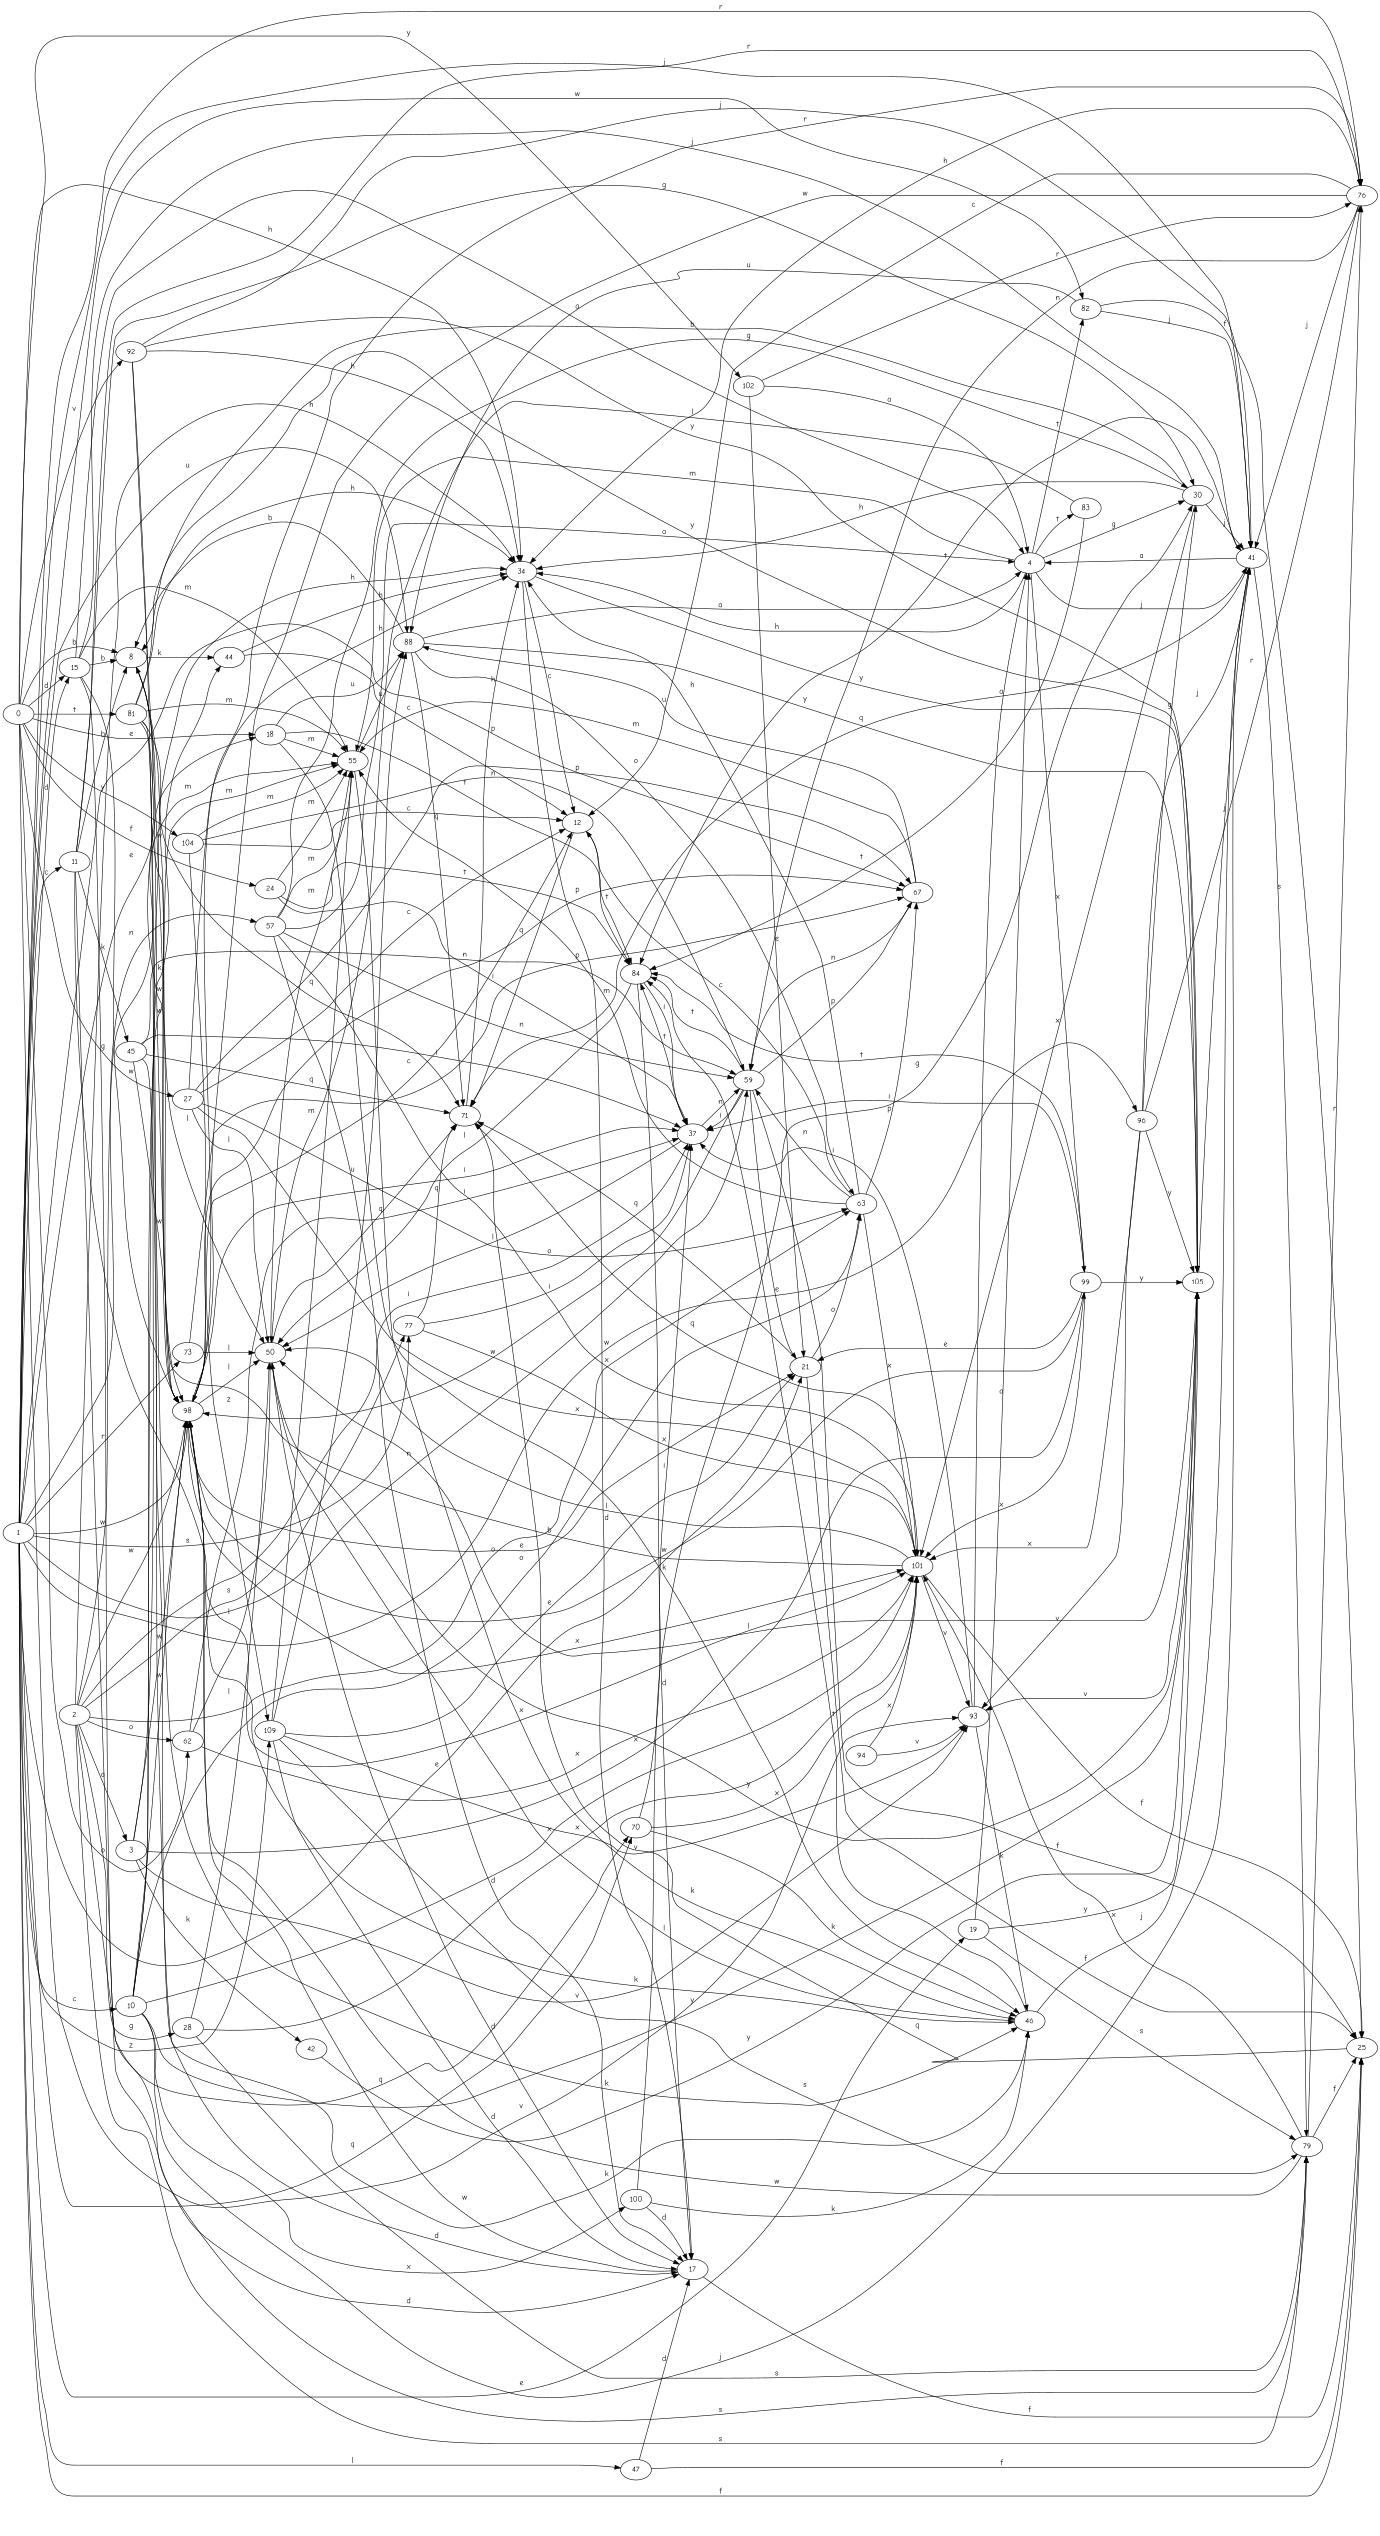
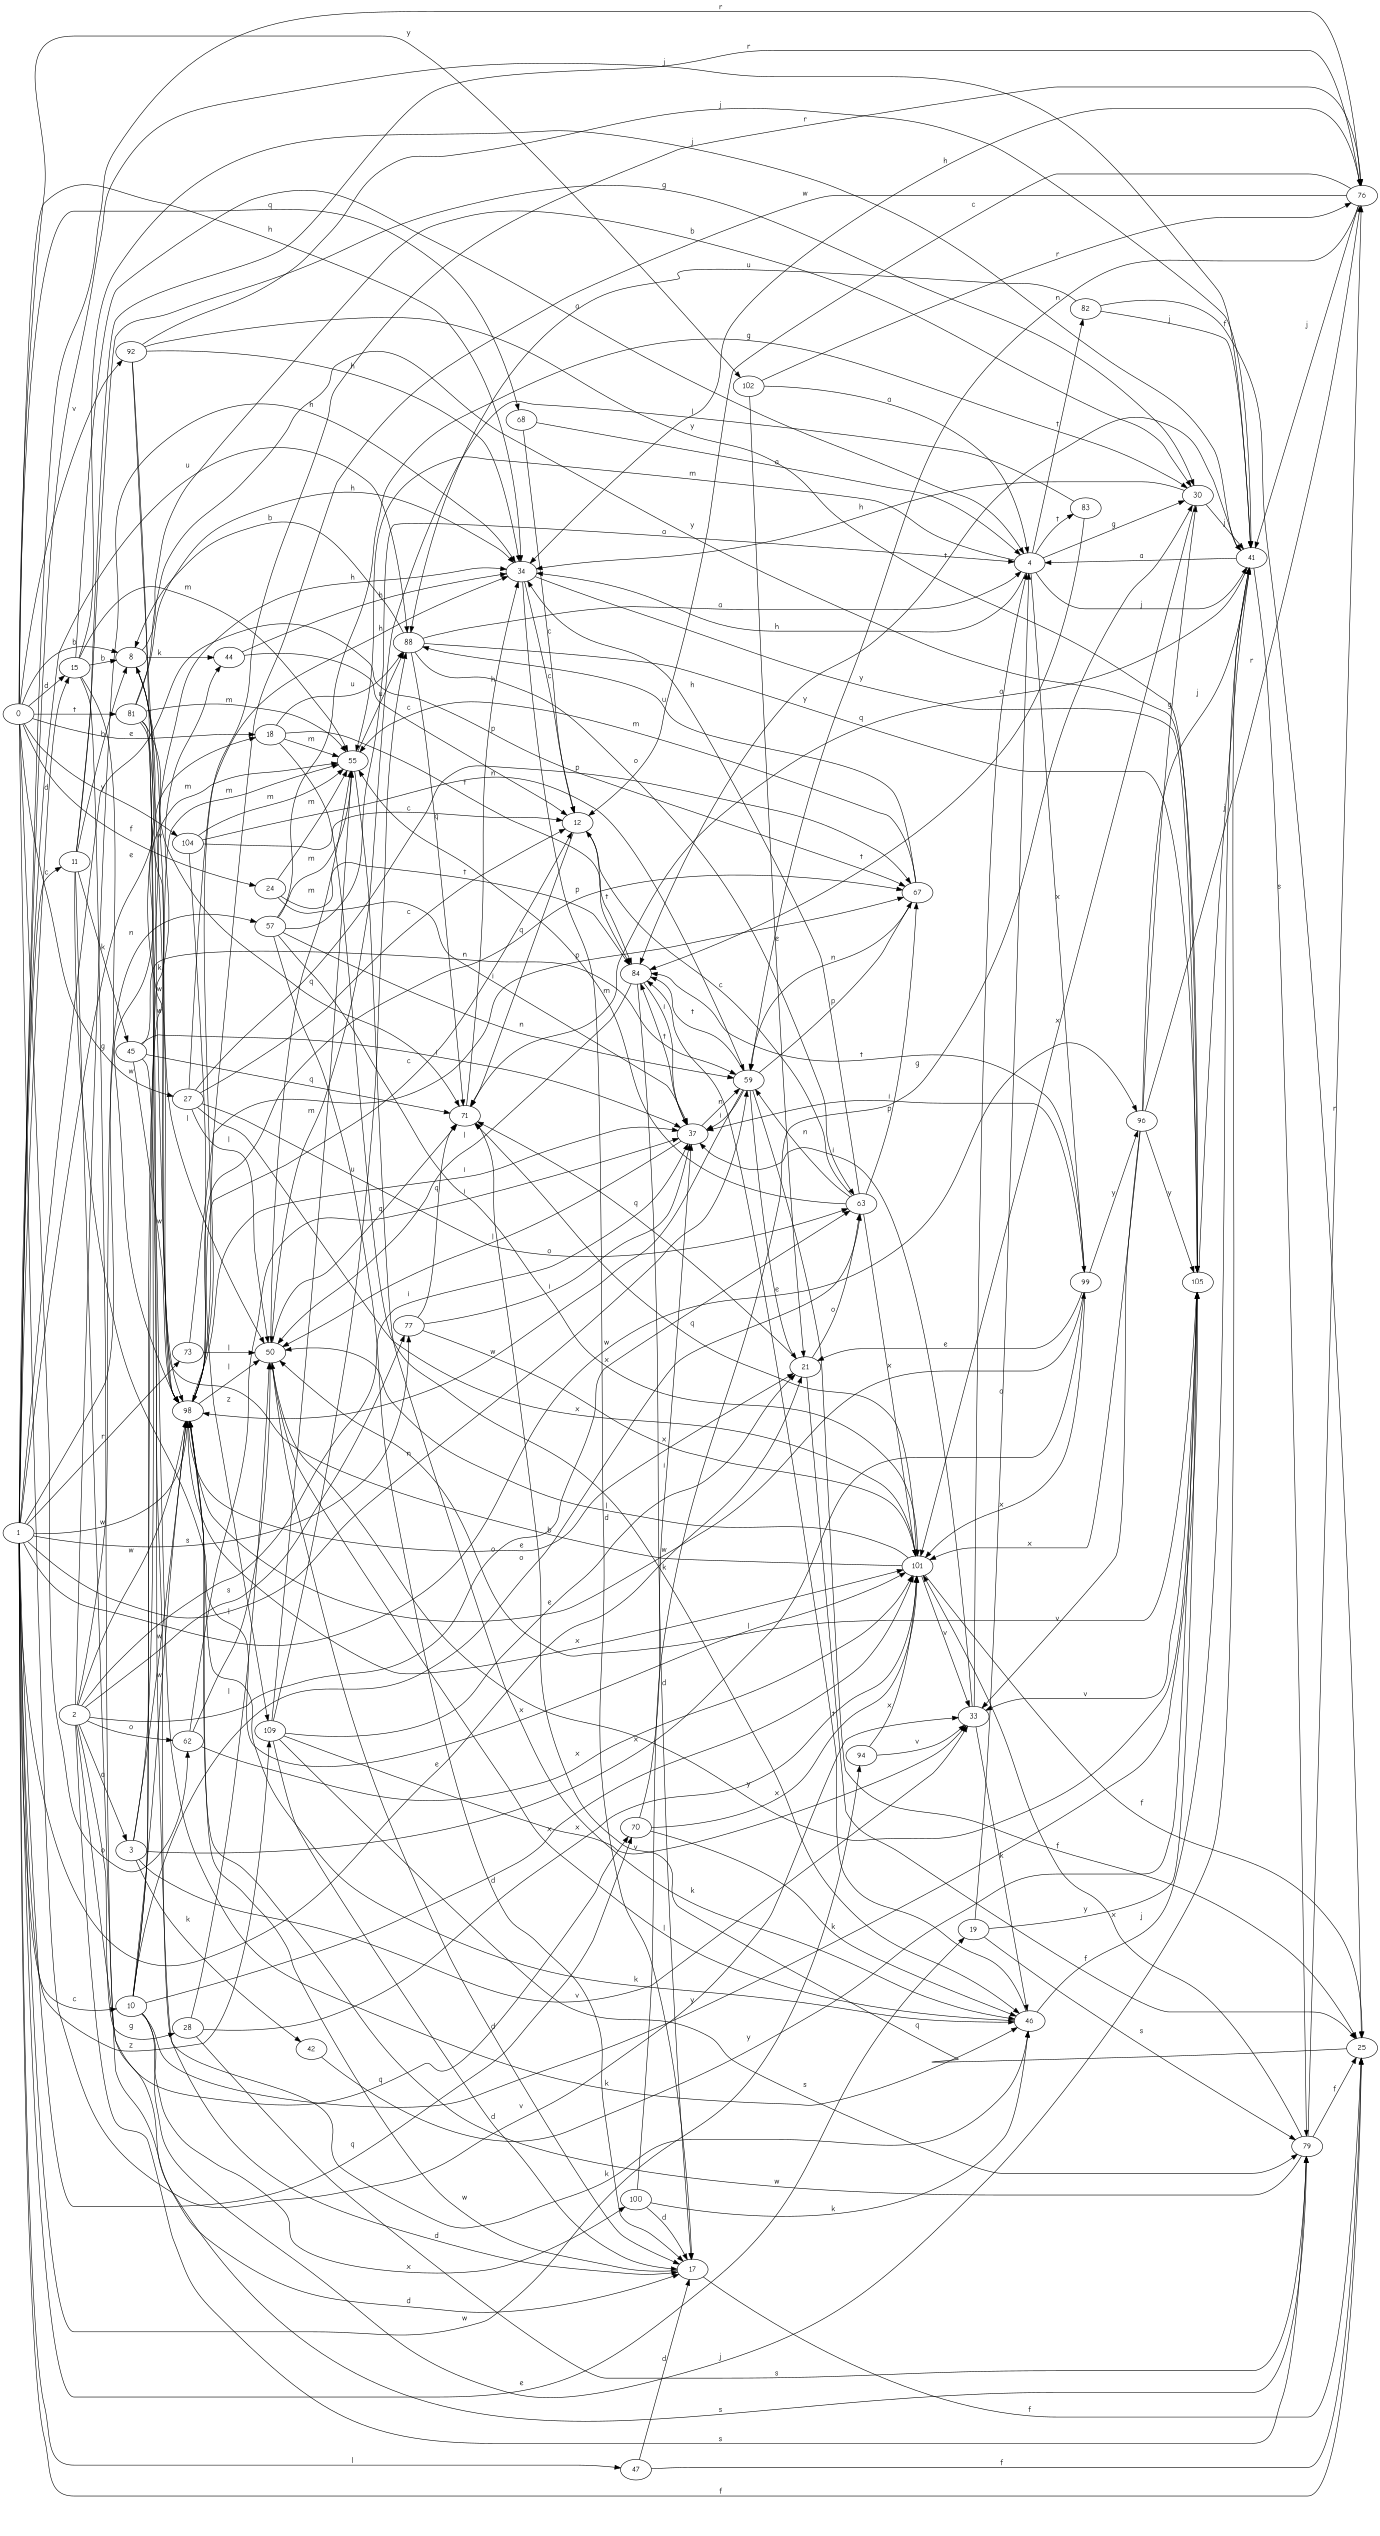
(598, 327) -> (577, 216)
(90, 329) -> (229, 2332)
none -> (522, 420)
(1139, 1282) -> (1113, 1204)
(974, 1717) -> (974, 1717)
